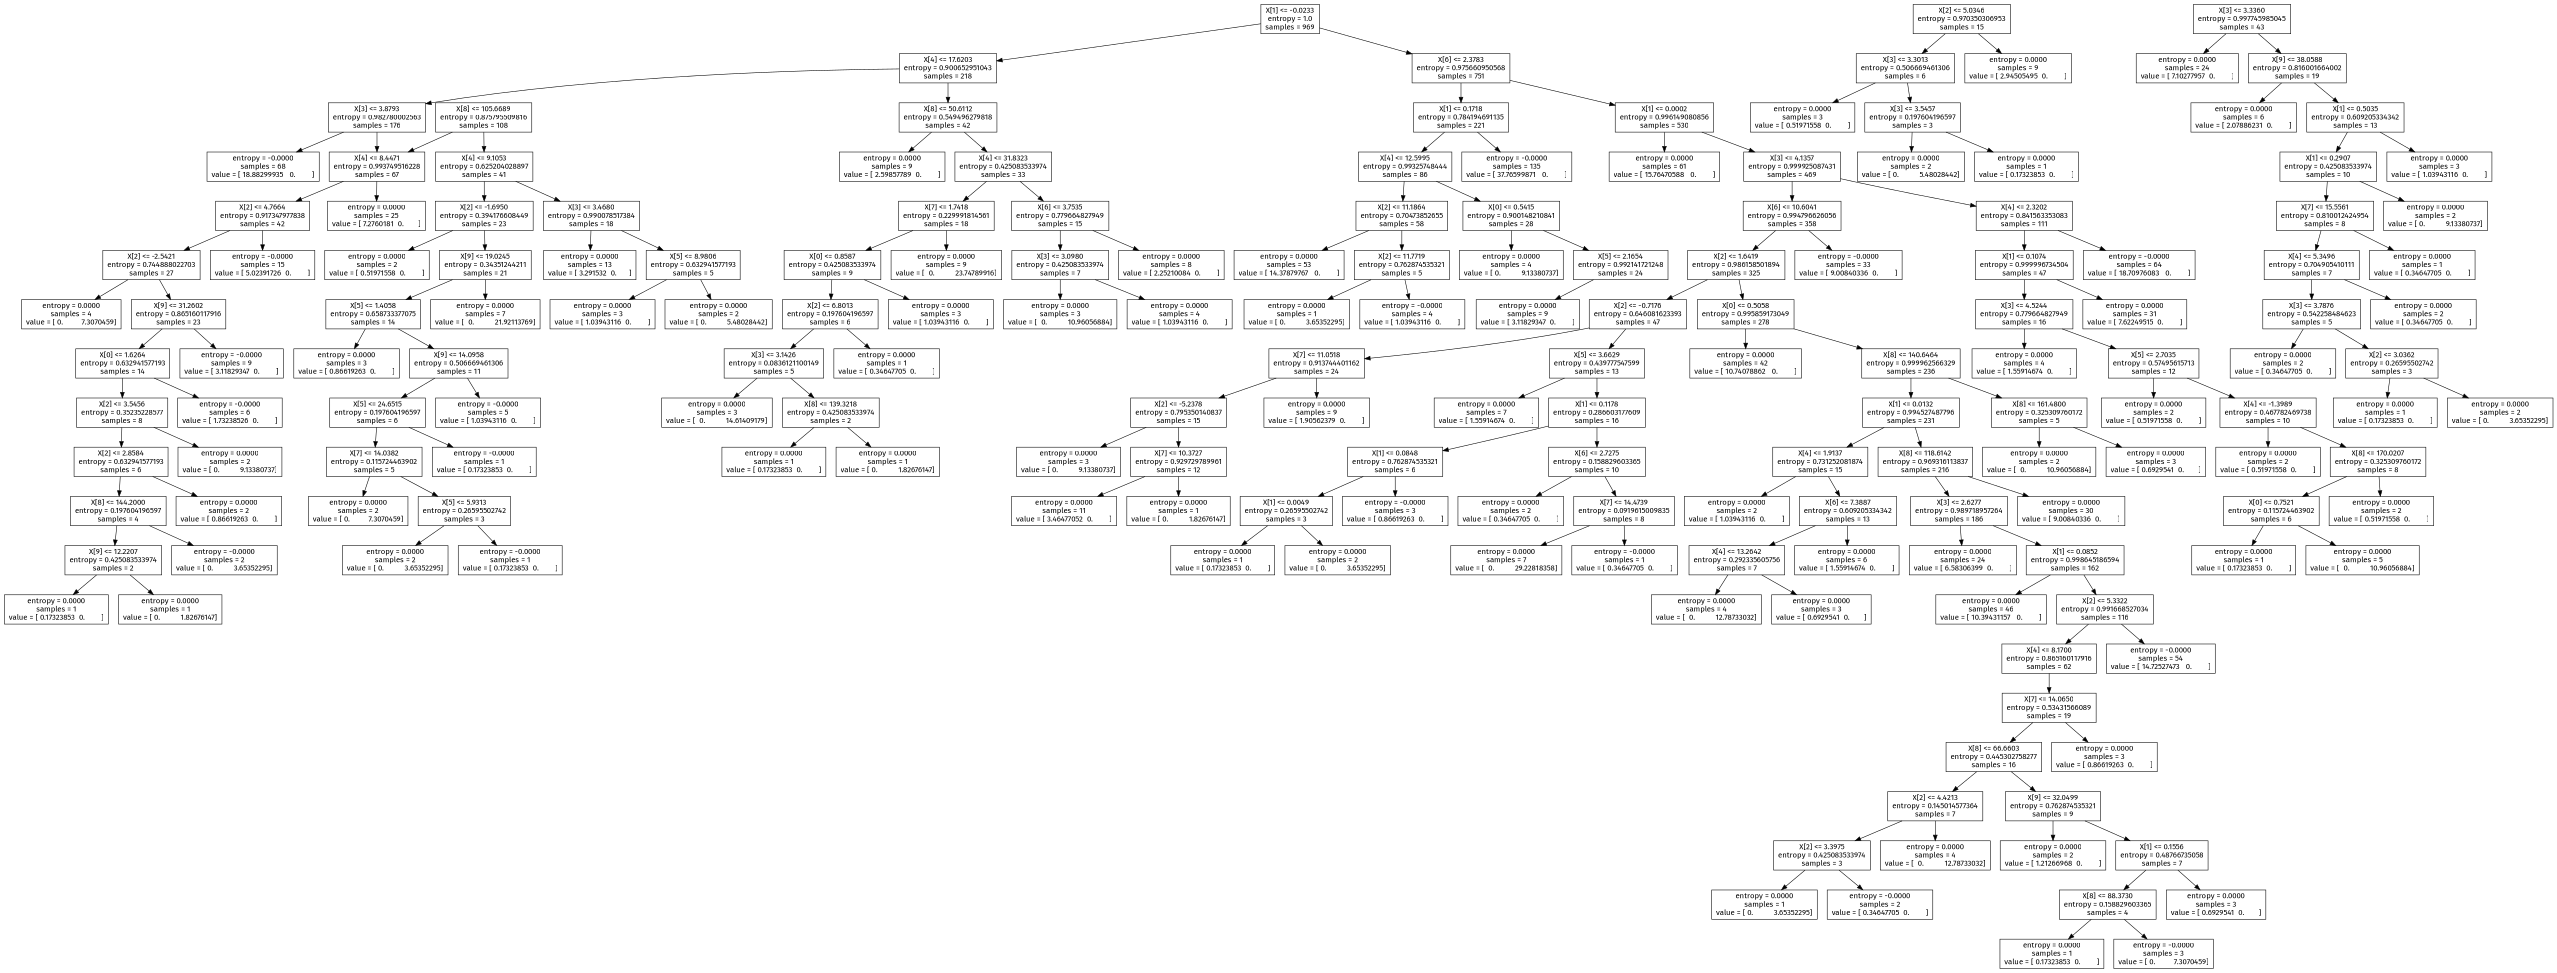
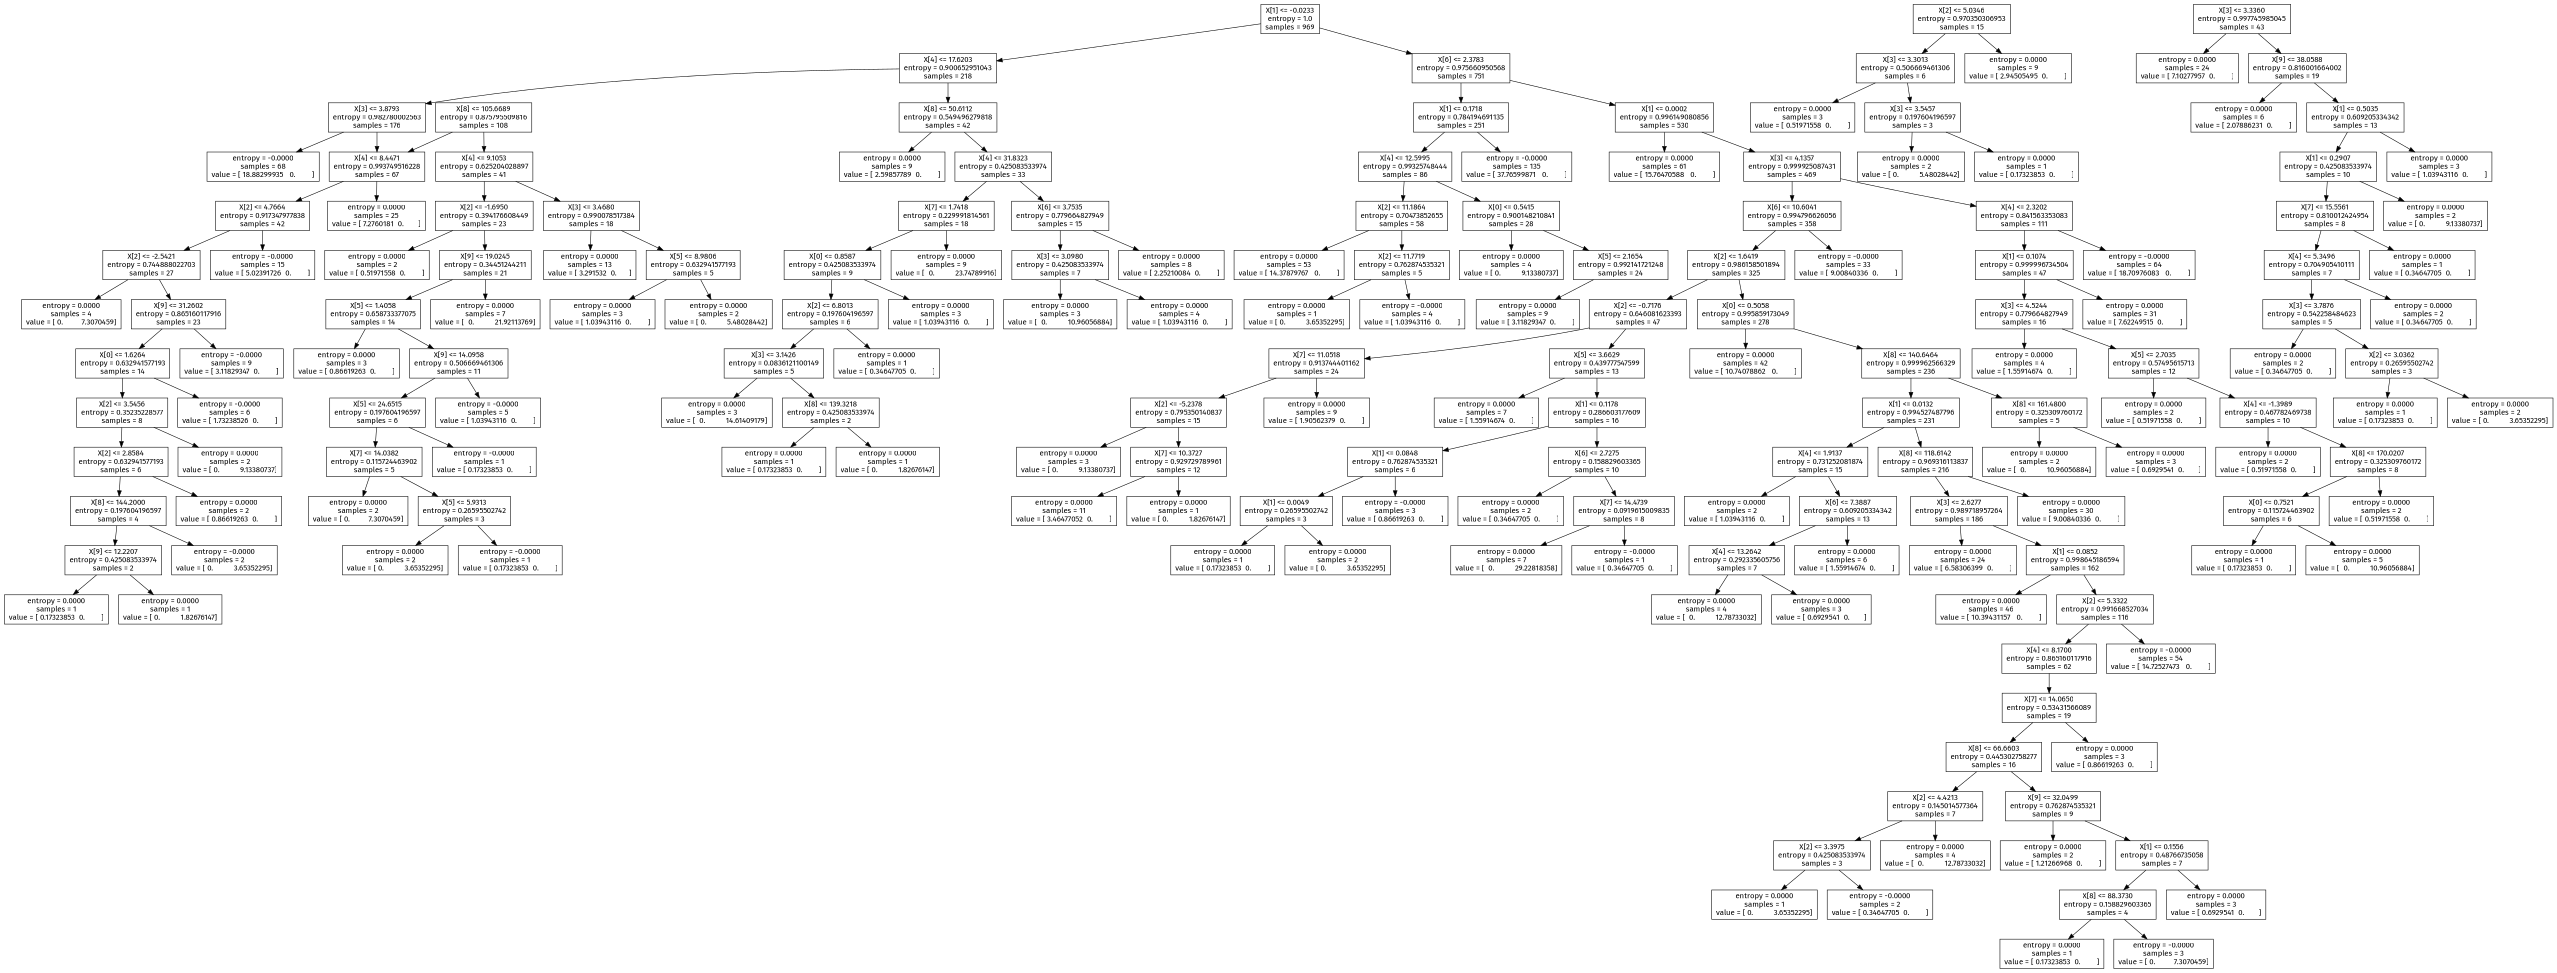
(1461, 117) -> (1461, 117)
(485, 265) -> (485, 265)
